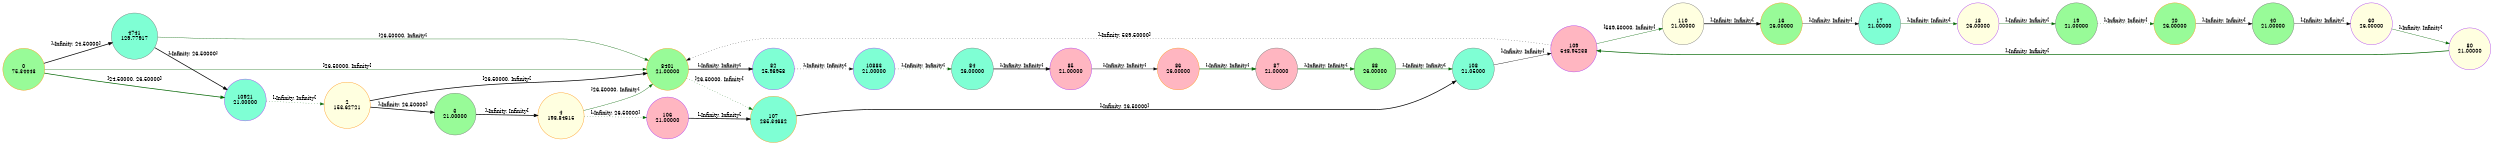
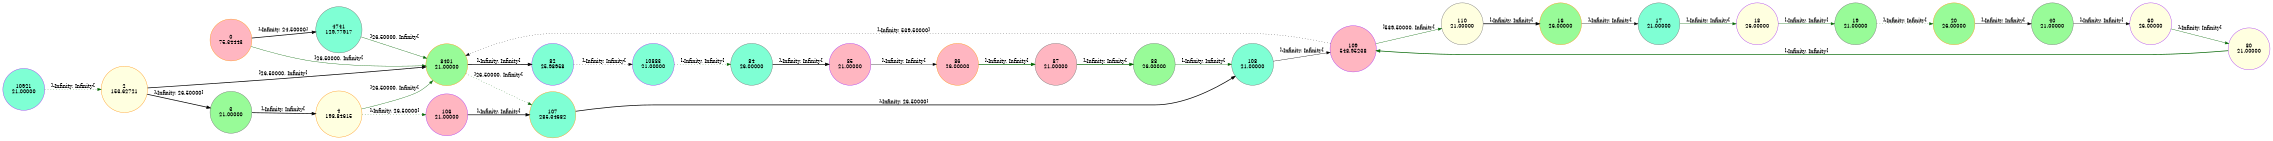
(188, 67) -> none
(24, 69) -> (231, 40)
(1473, 69) -> (1253, 64)
(132, 86) -> none
